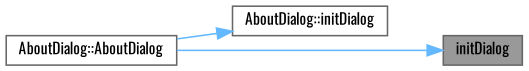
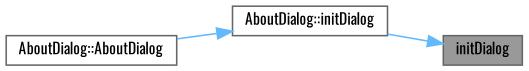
(302, 50) -> (408, 38)
